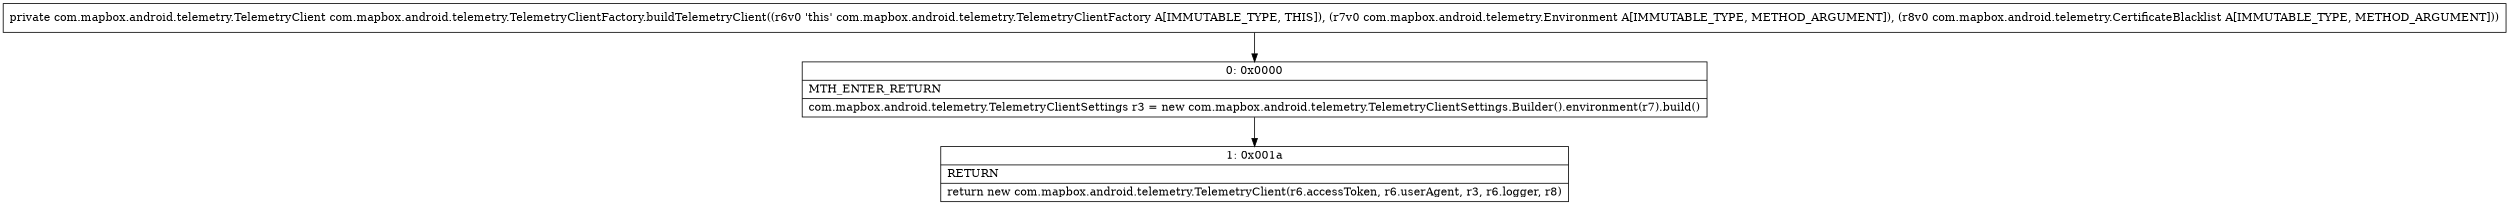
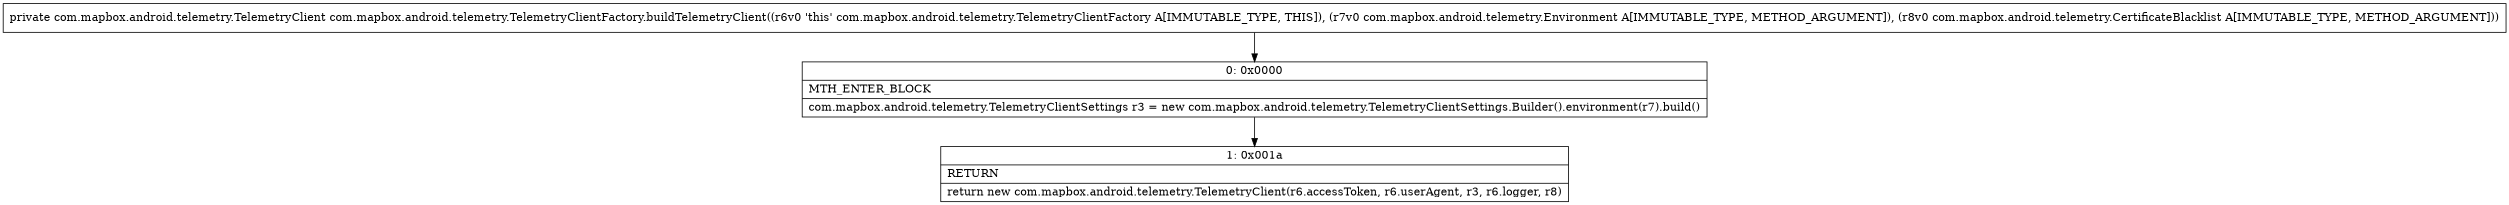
(875, 89) -> (870, 89)
